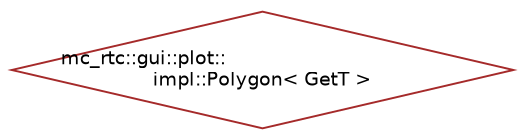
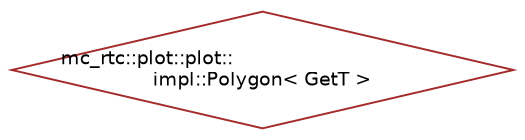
(262, 70) -> (262, 70)
